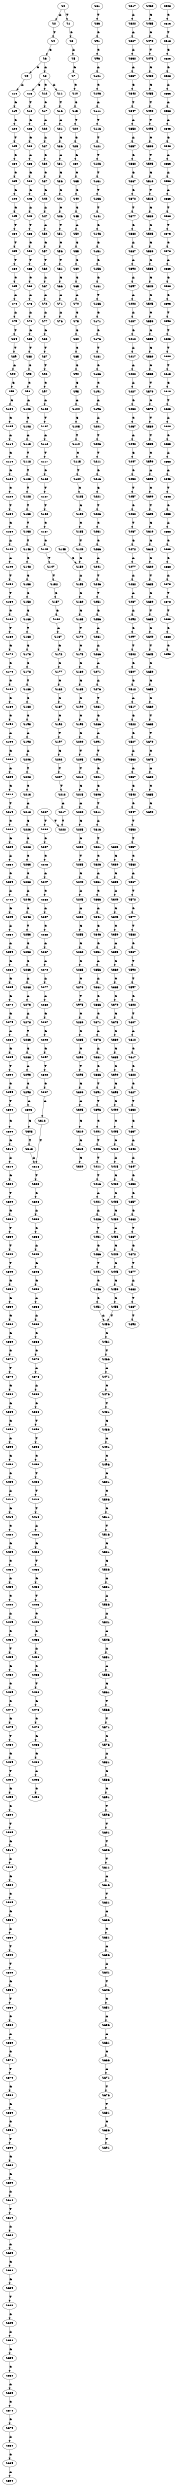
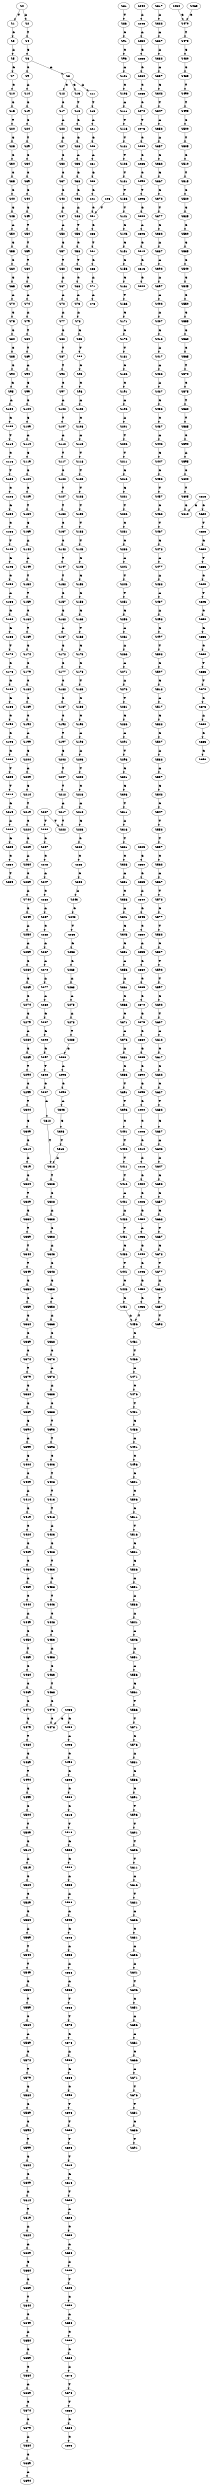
(150, 14) -> (180, 14)
(60, 207) -> (92, 207)
(150, 540) -> (195, 505)
(80, 557) -> (10, 557)
(80, 873) -> none
(36, 1735) -> (61, 1718)
none -> (69, 1780)
